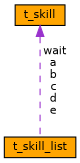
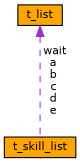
(40, 15) -> (40, 15)
